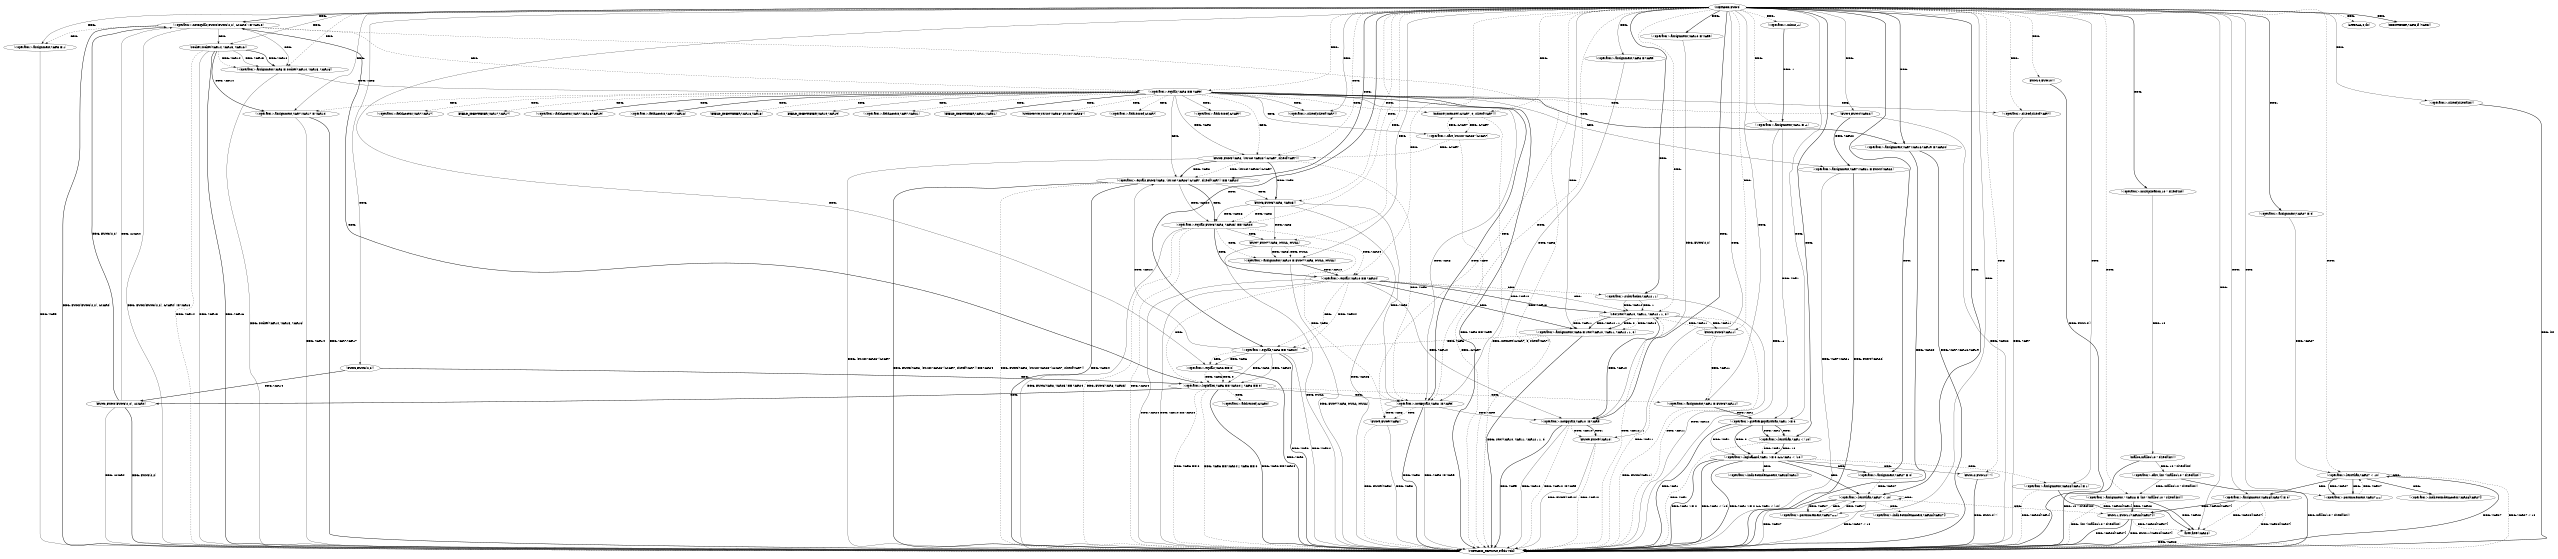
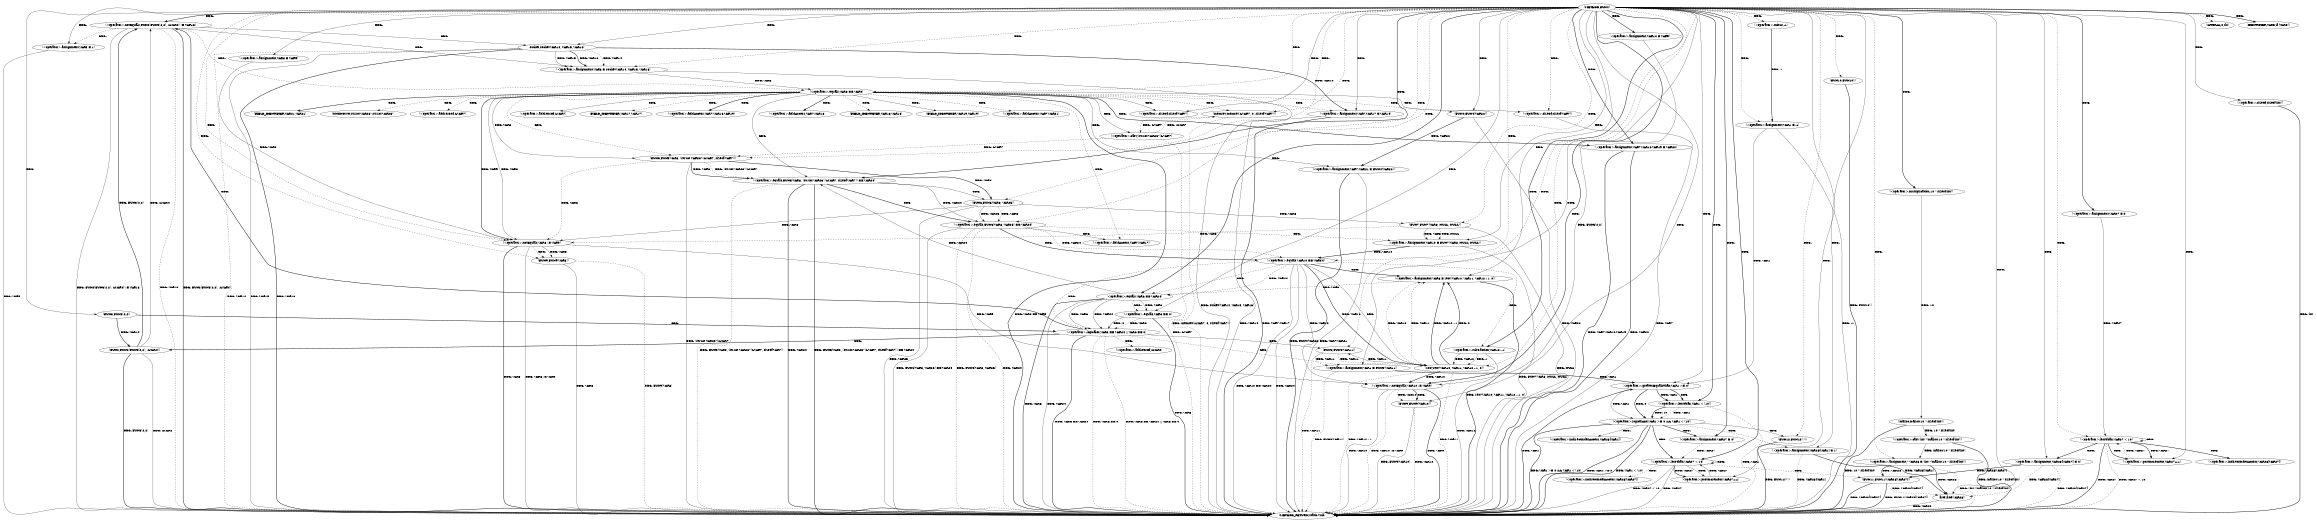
(1244, 234) -> (1064, 233)
(1329, 394) -> (1229, 339)
(1661, 530) -> (1520, 507)
